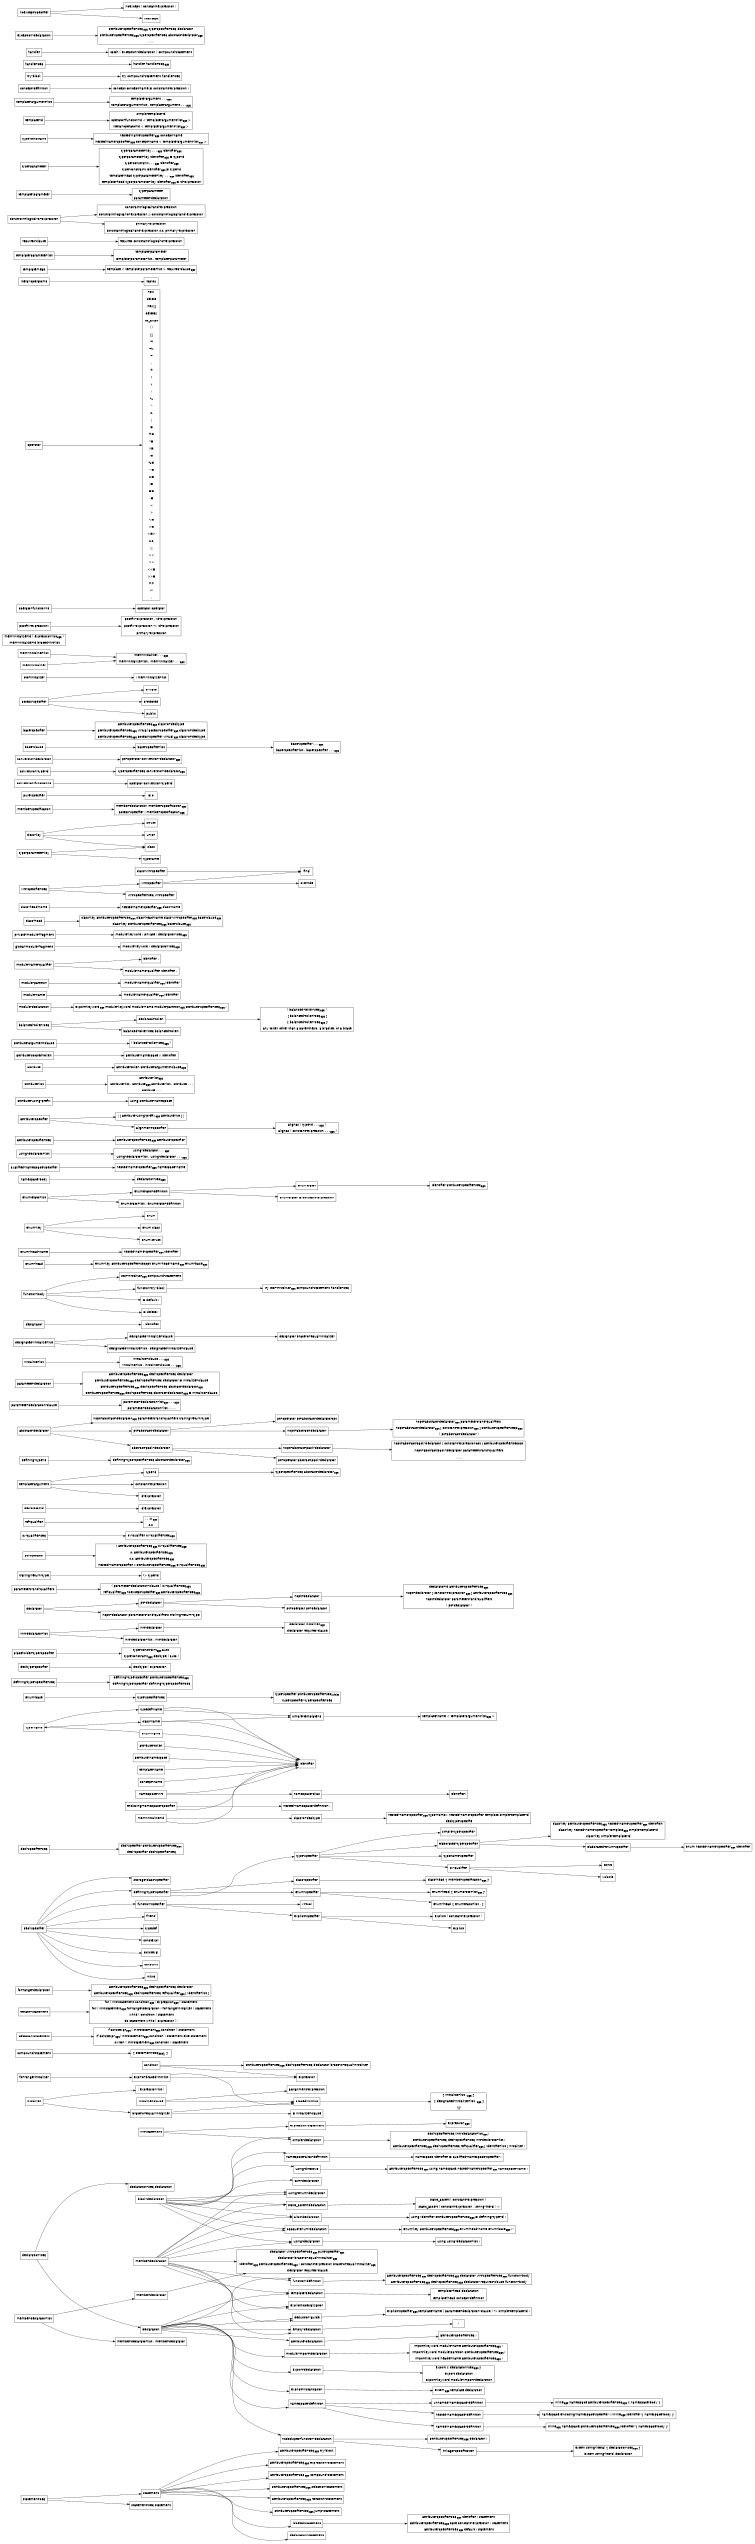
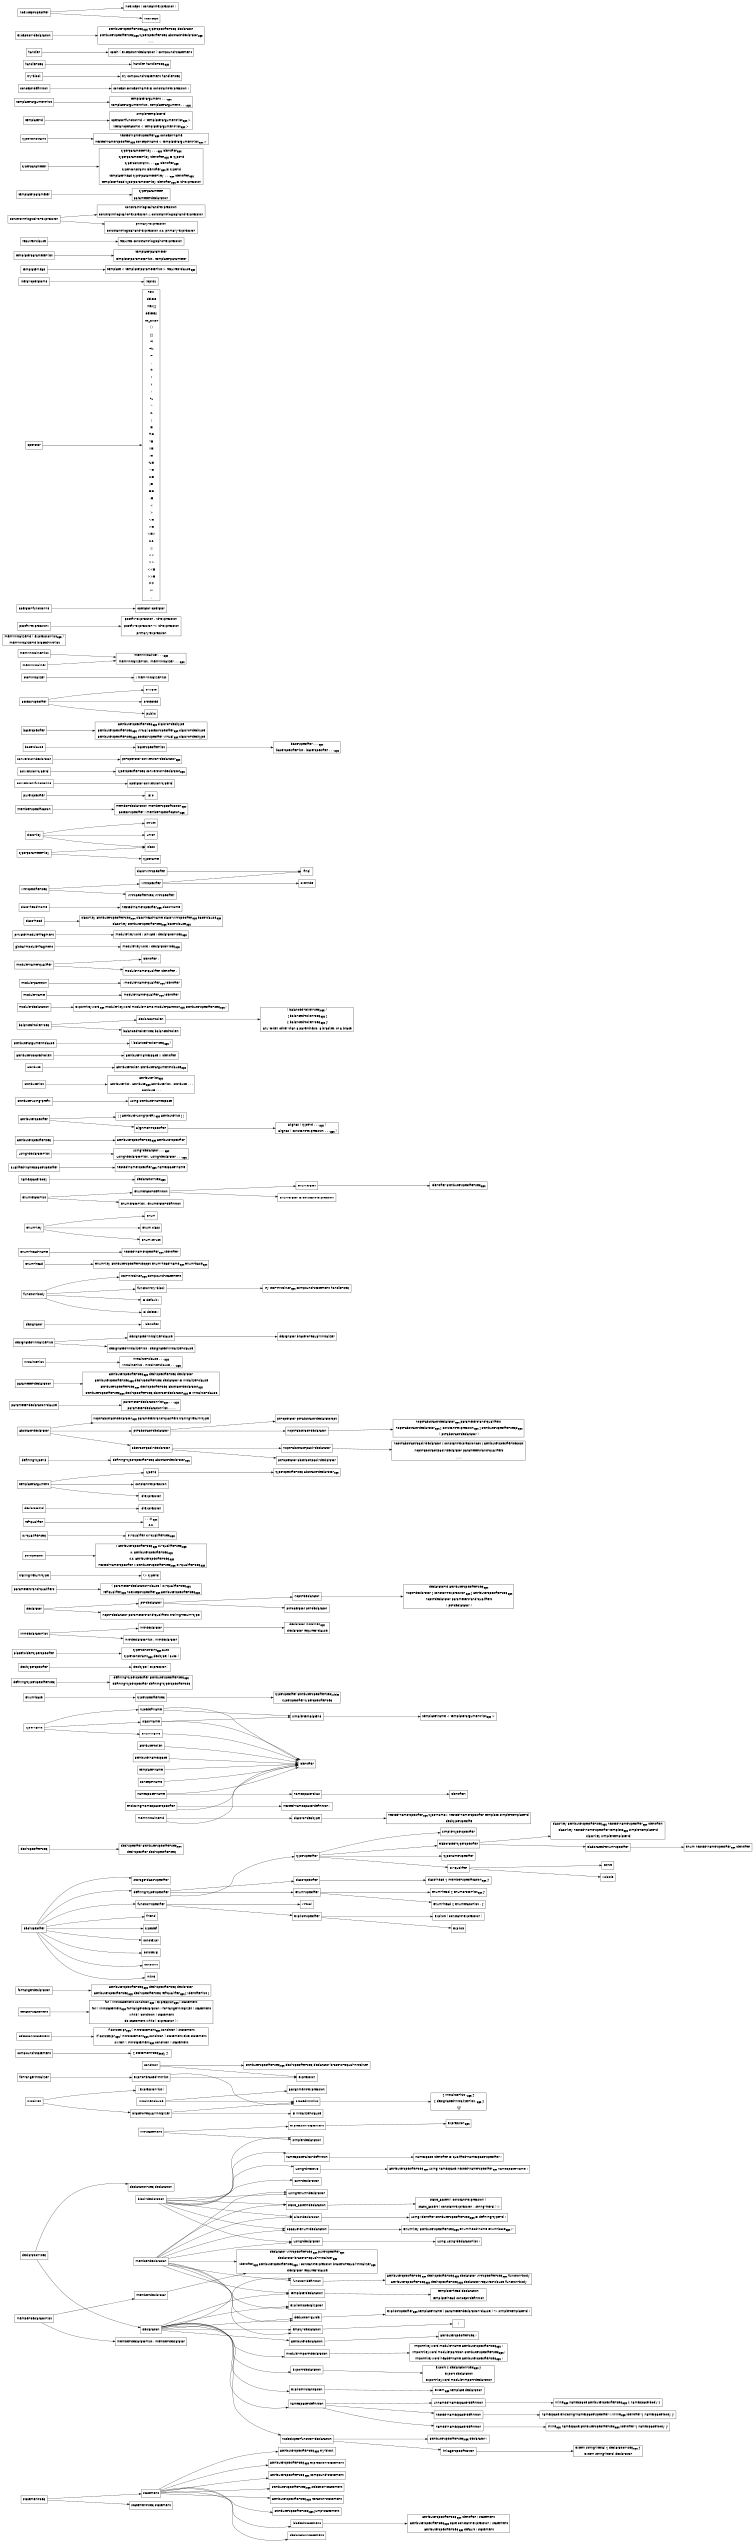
(93, 1729) -> (91, 1732)
(151, 1794) -> (151, 1794)
(459, 2140) -> none
